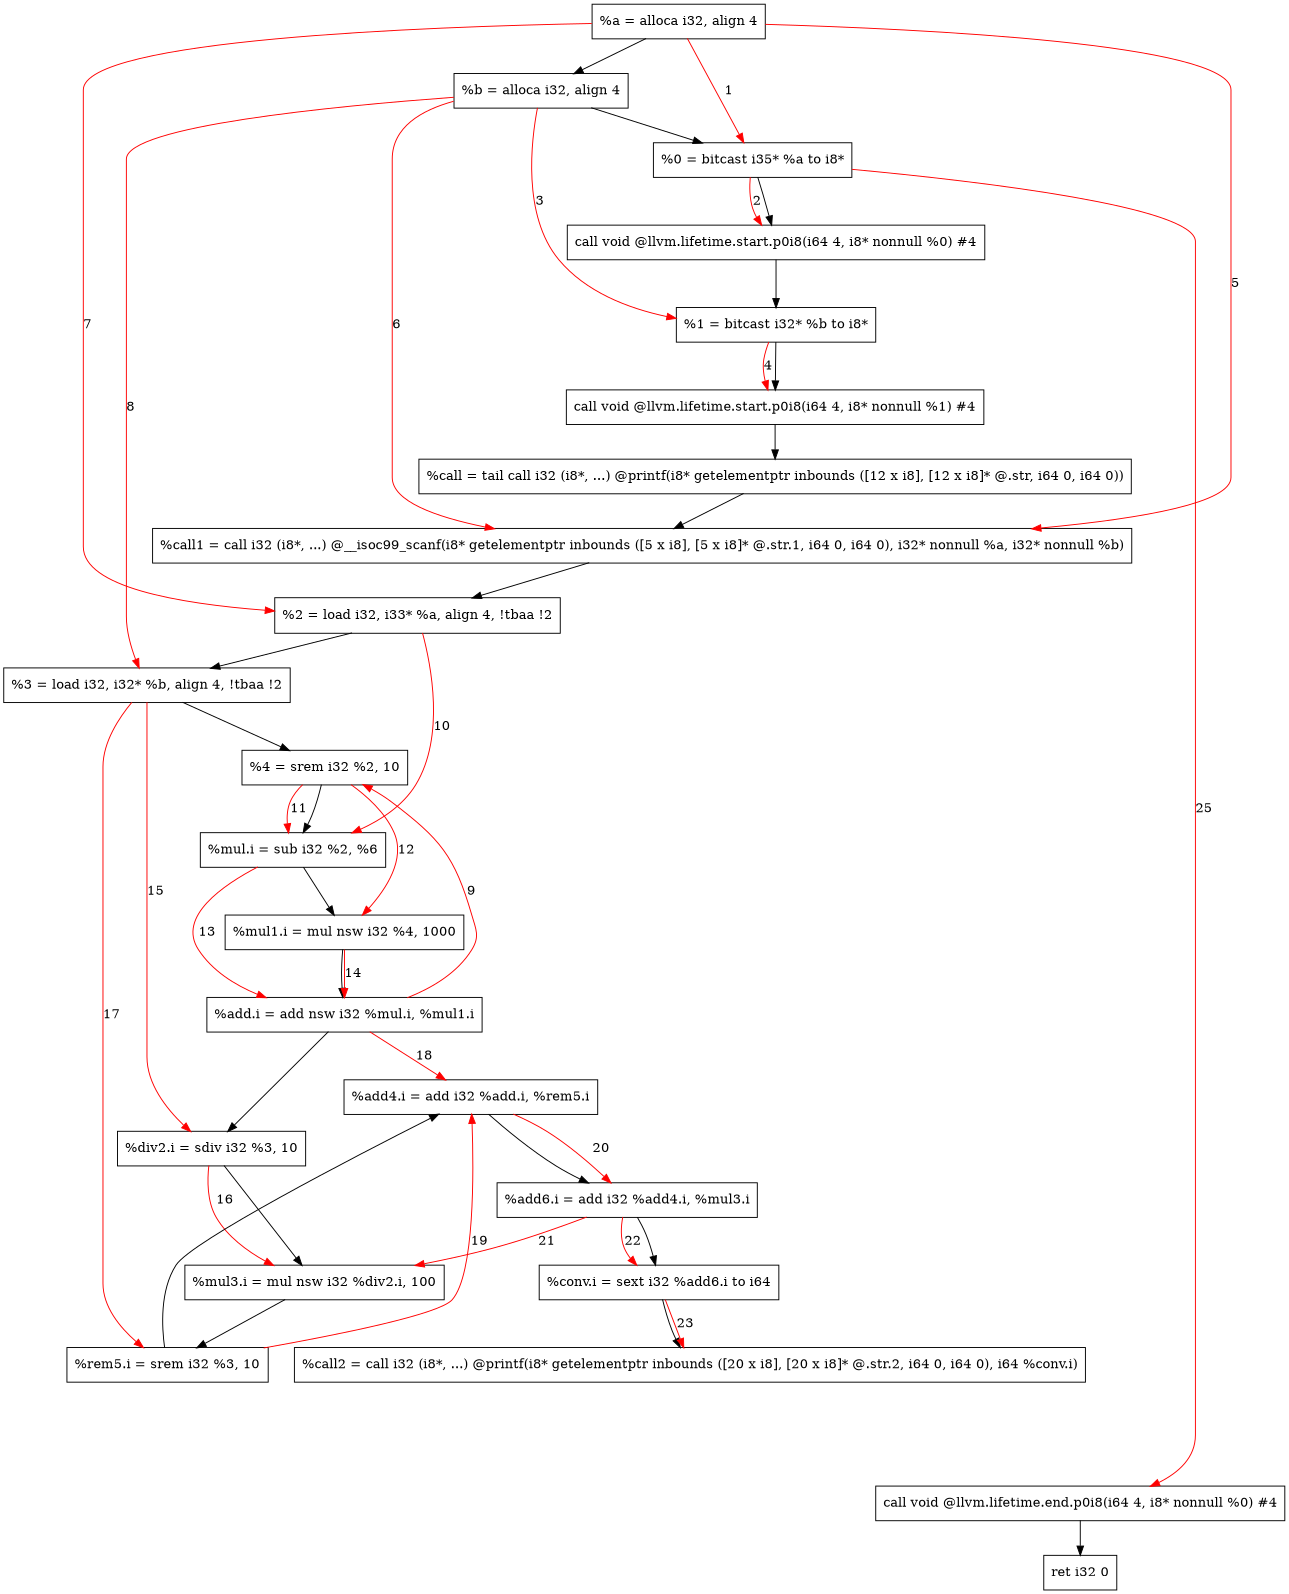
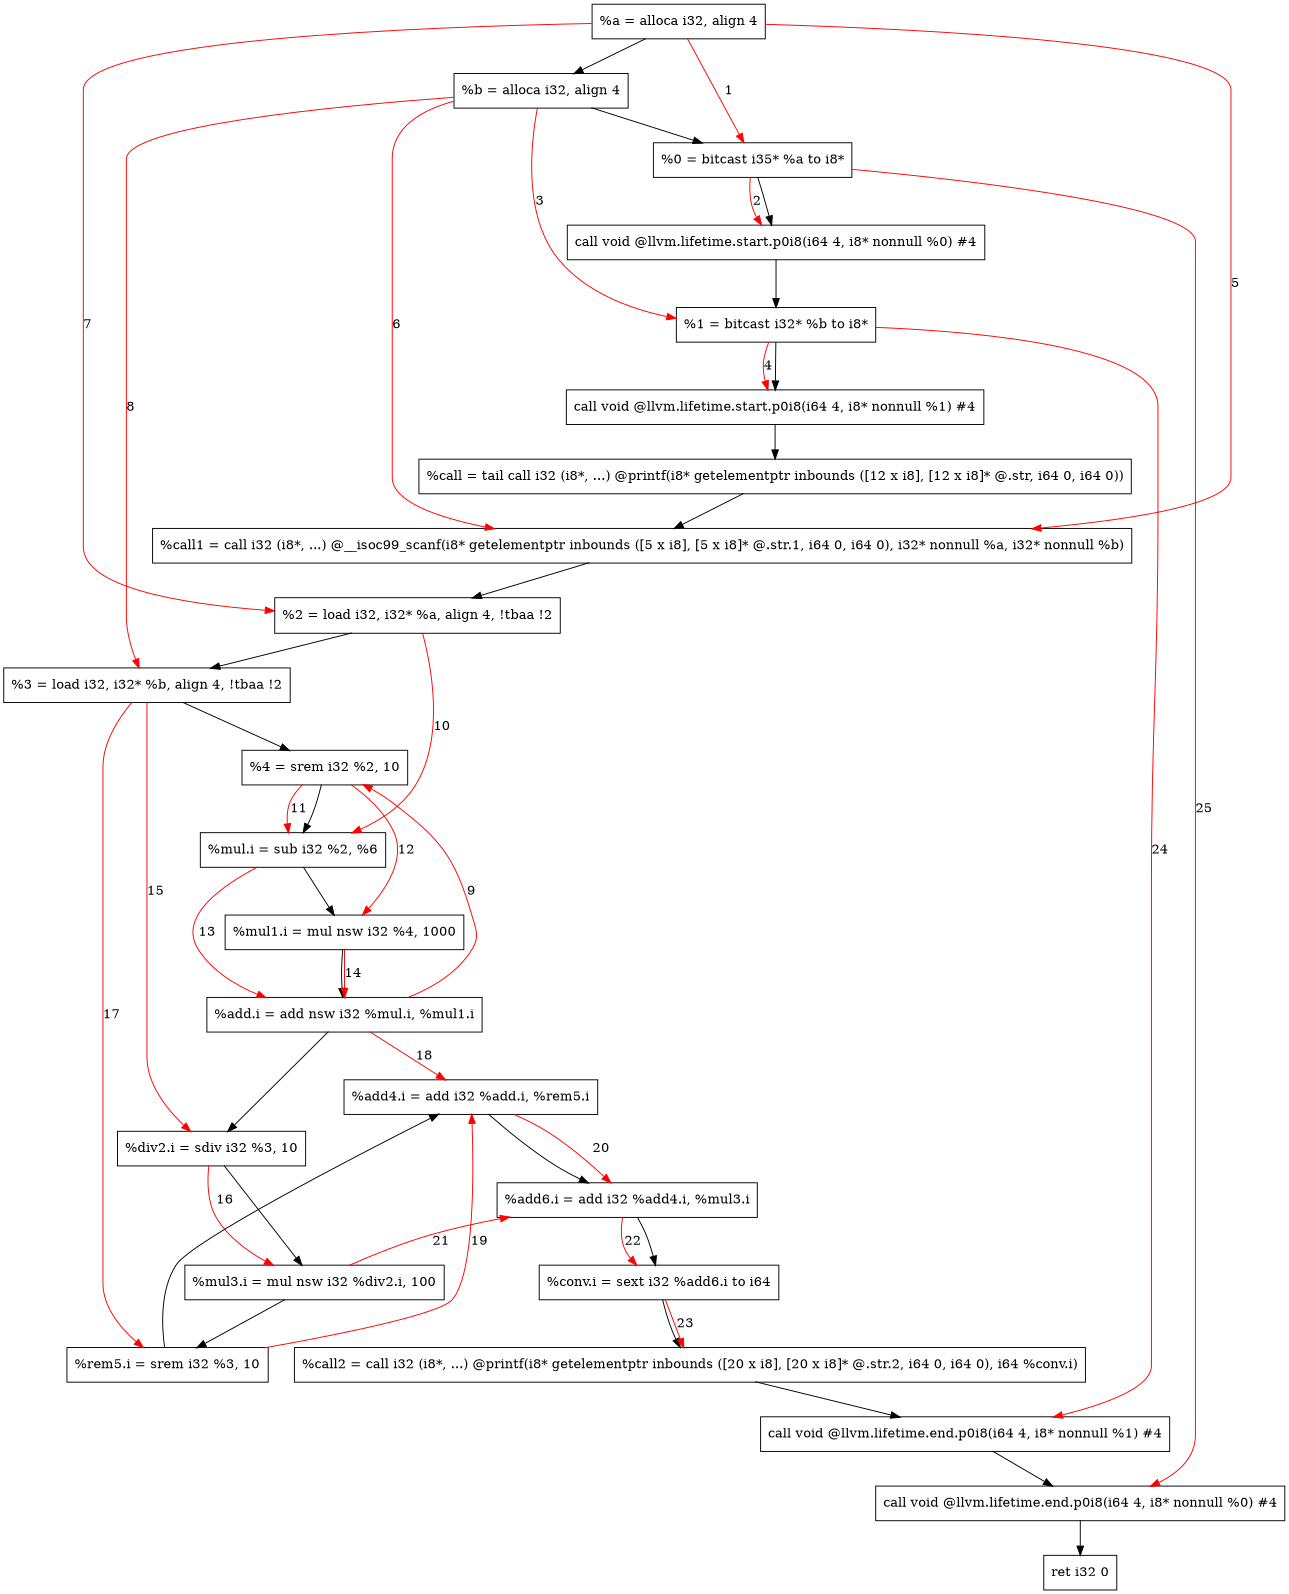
(418, 615) -> (418, 615)
(507, 1244) -> (423, 1237)
none -> (965, 1434)
